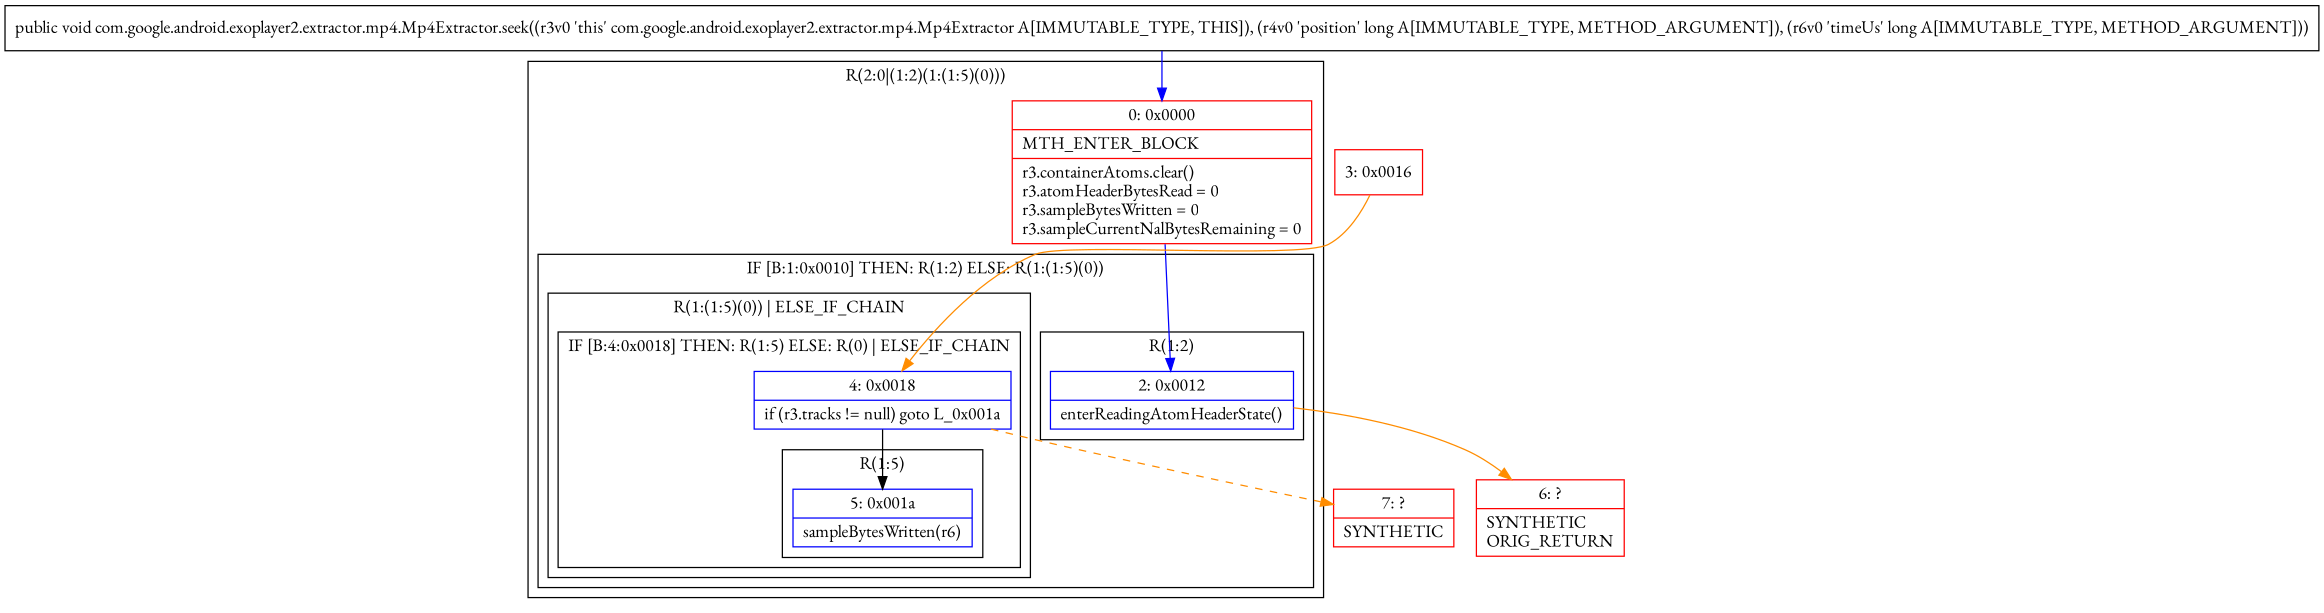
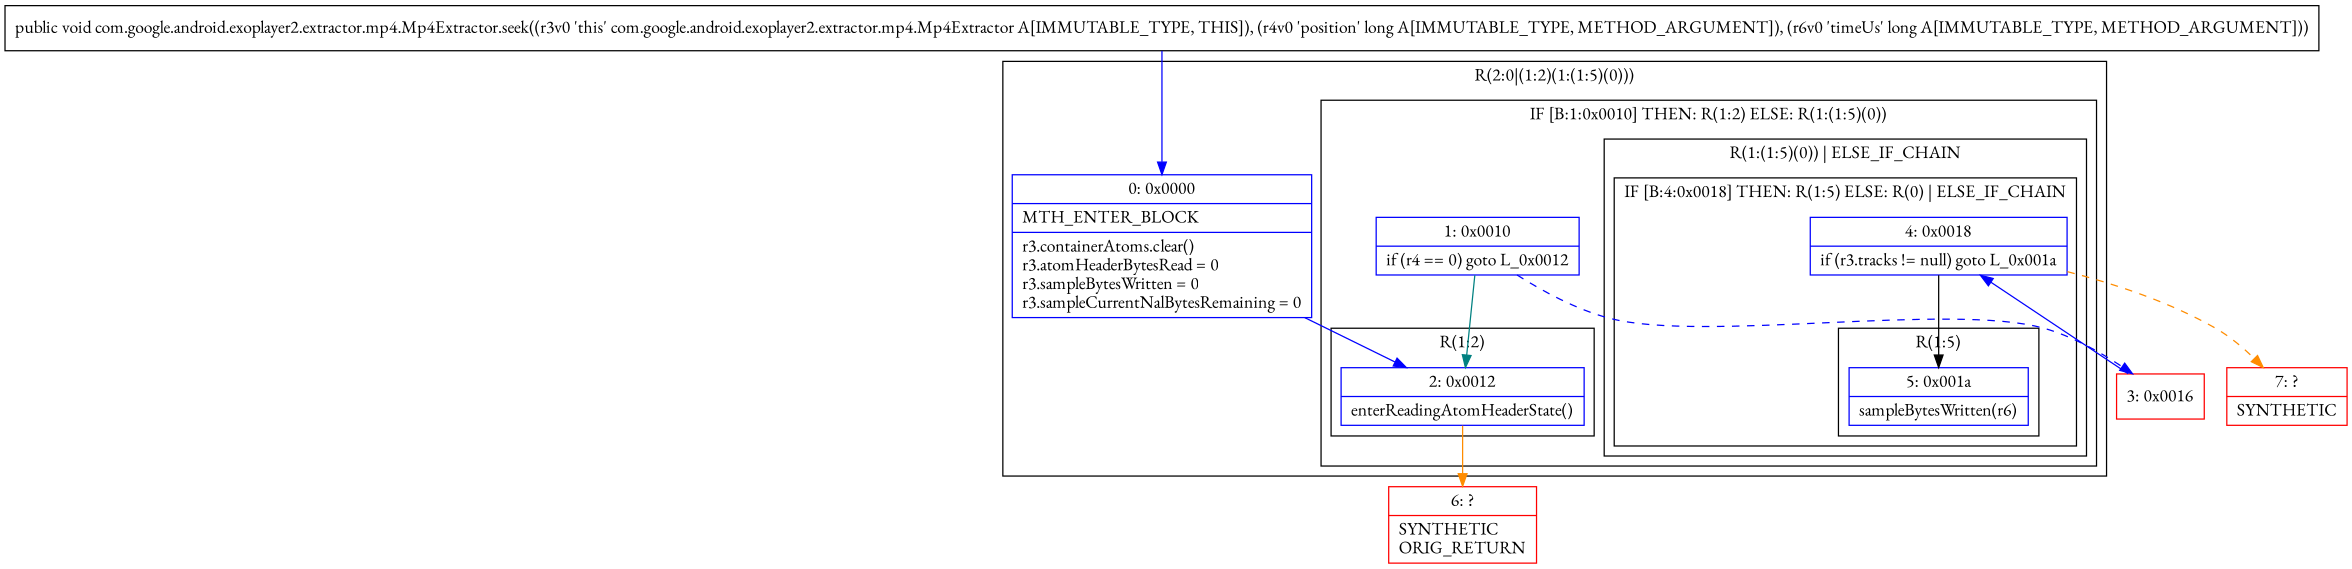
(1162, 172) -> (1162, 246)
none -> (1478, 246)
(1016, 264) -> (2049, 321)
